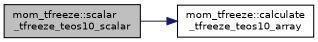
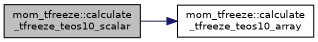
(72, 21) -> (72, 21)
